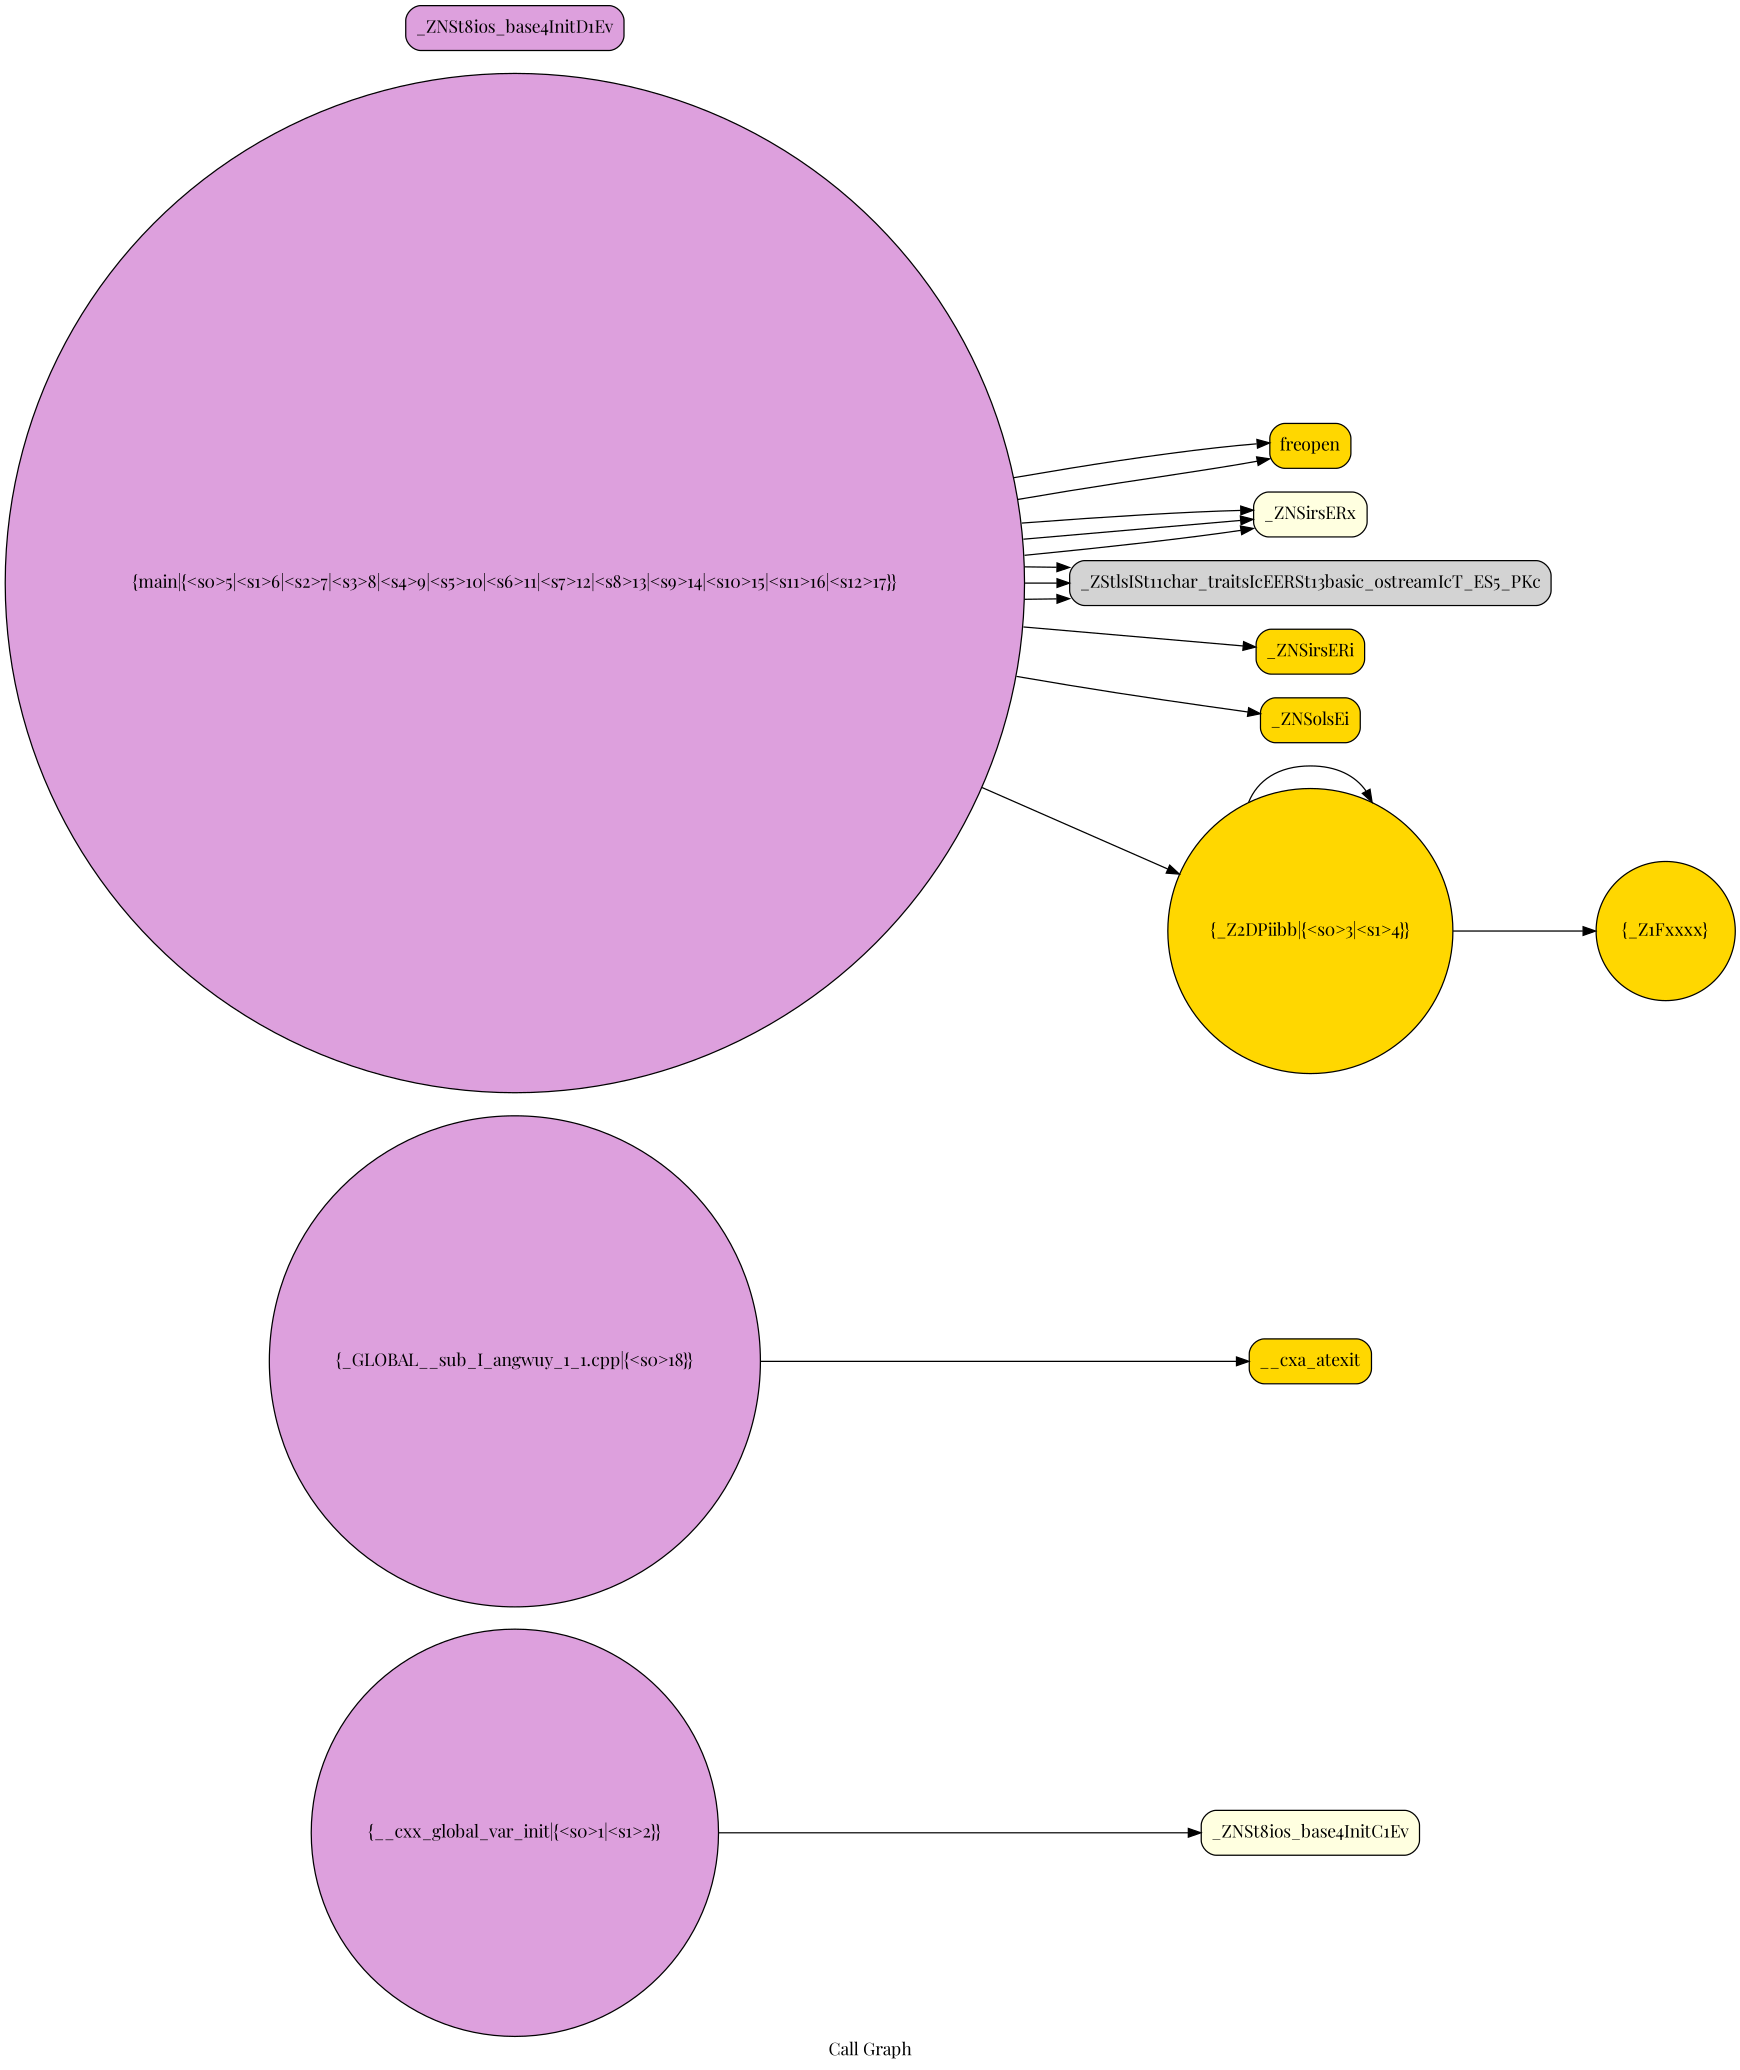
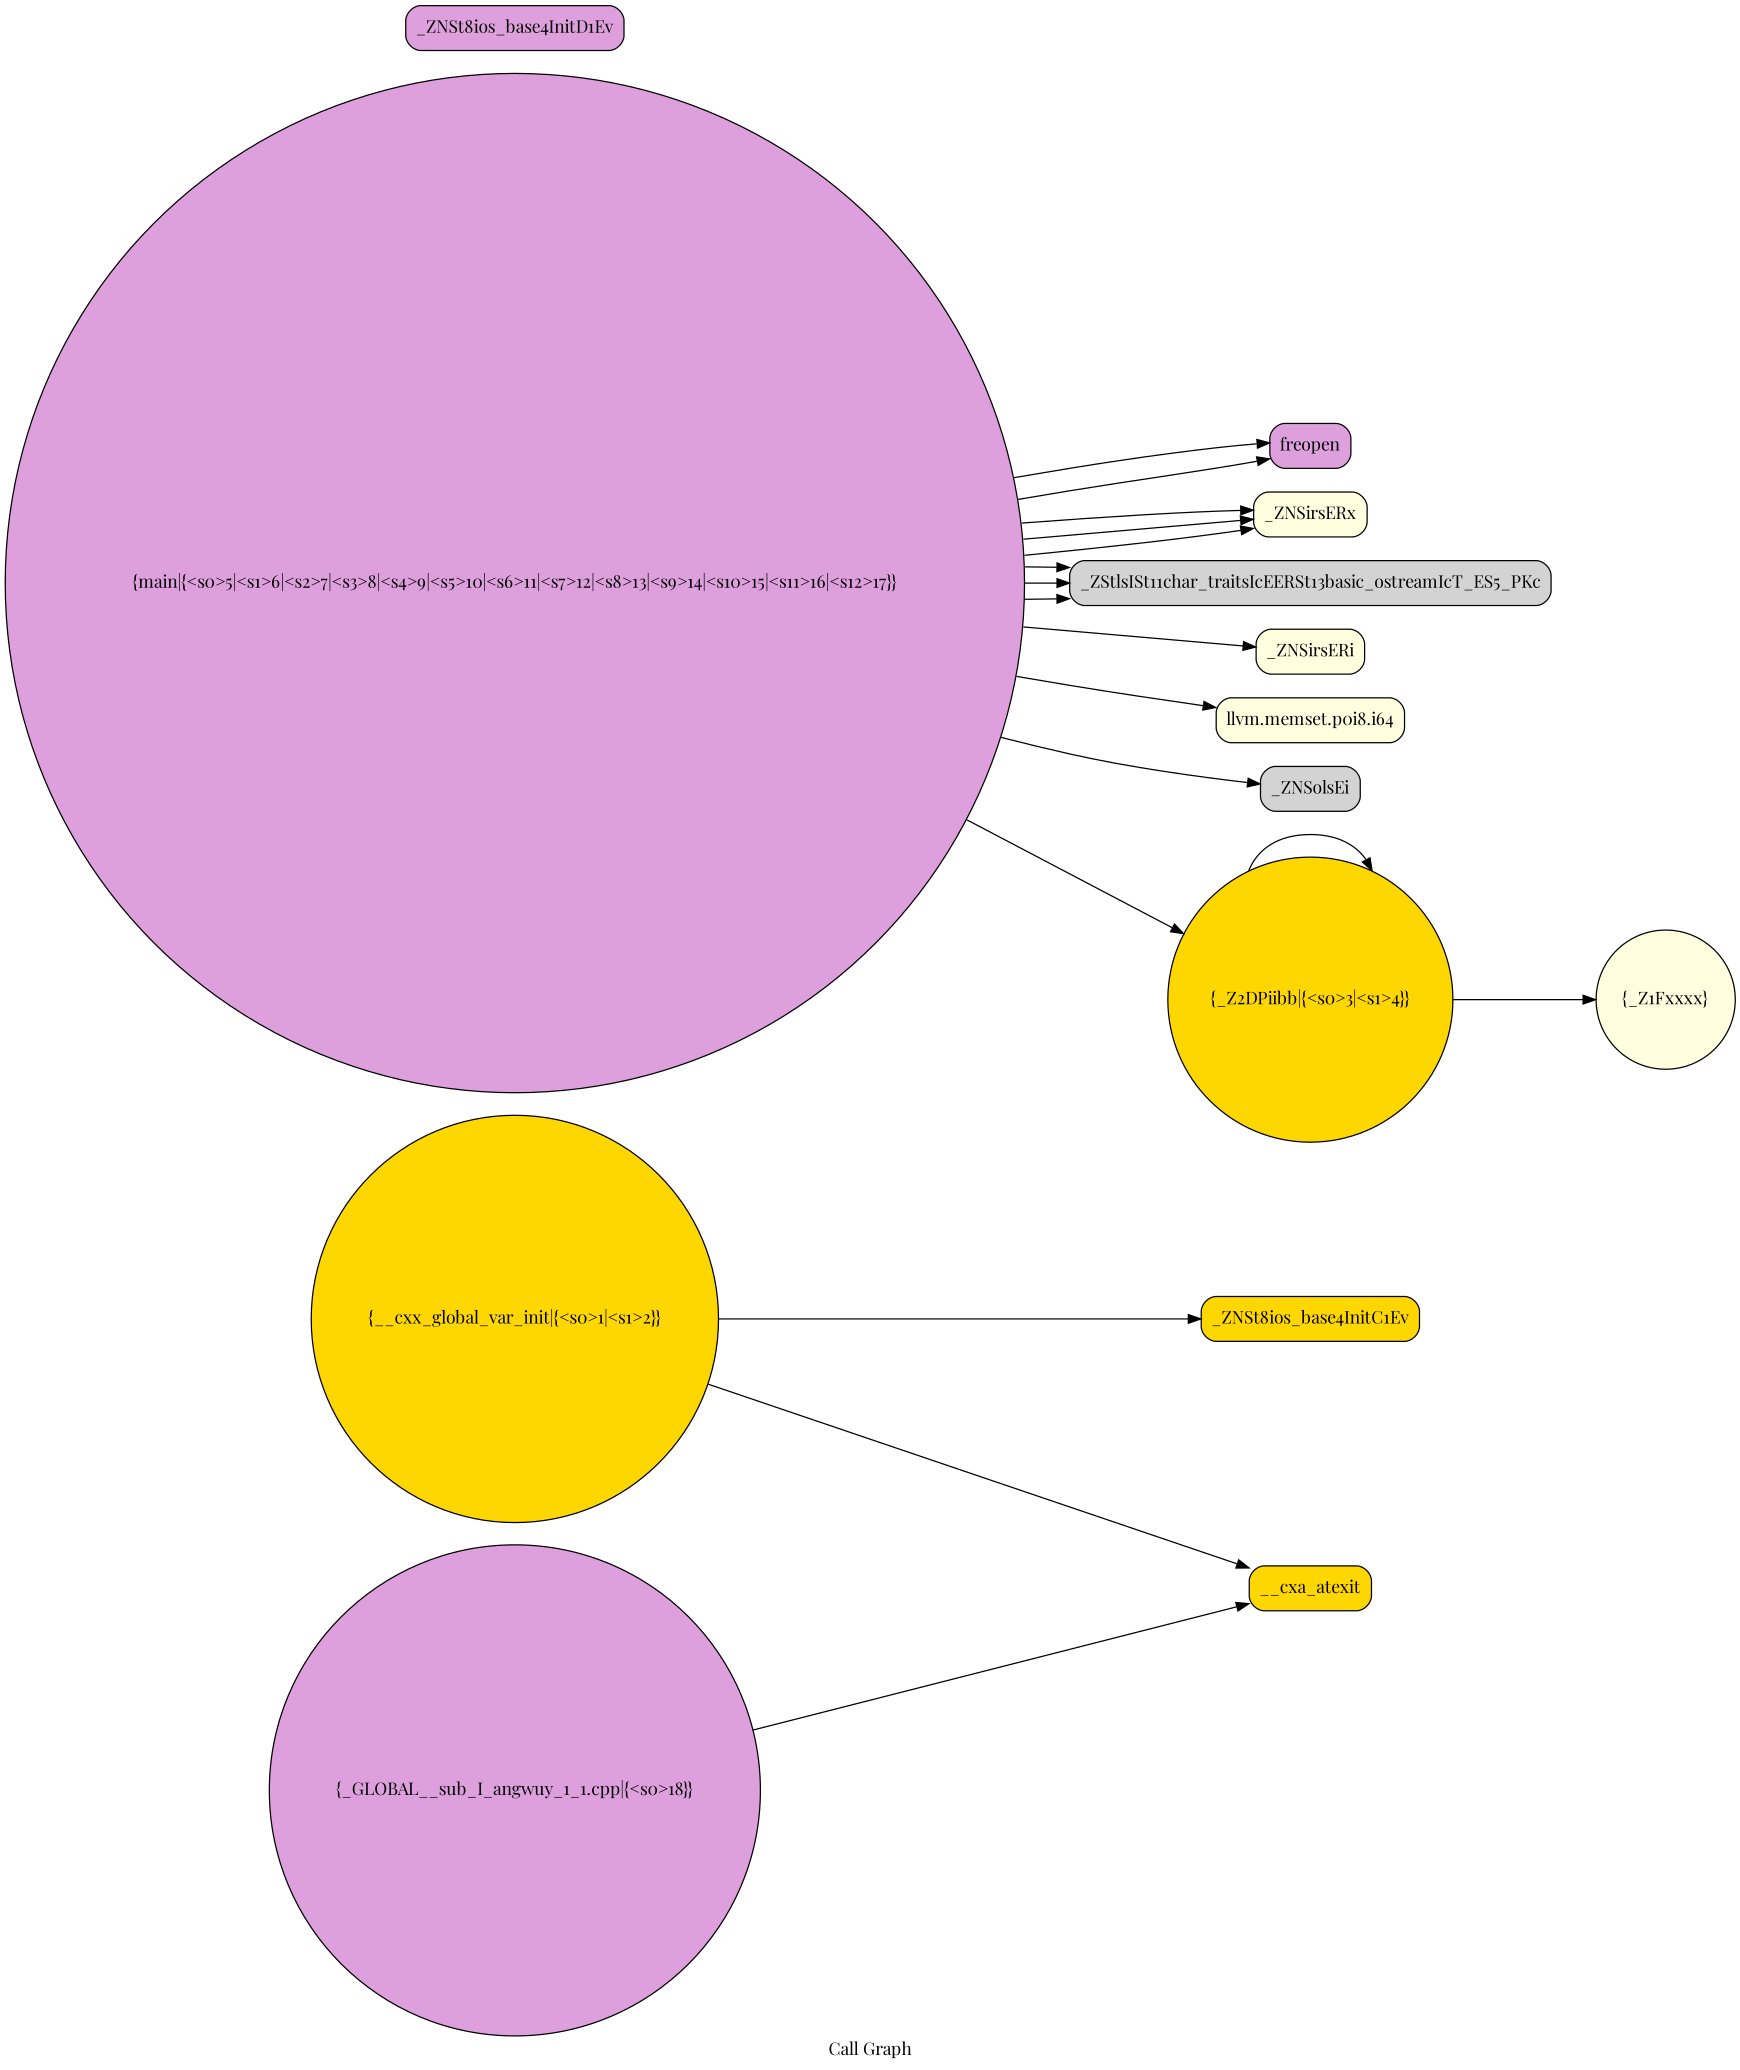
(1310, 446) -> (1310, 446)
(1310, 652) -> (1310, 652)
(1310, 720) -> (1310, 789)
none -> (1310, 720)
(1666, 931) -> (1666, 1000)
none -> (973, 1474)
(515, 1833) -> (515, 1319)
(1310, 1833) -> (1310, 1319)
